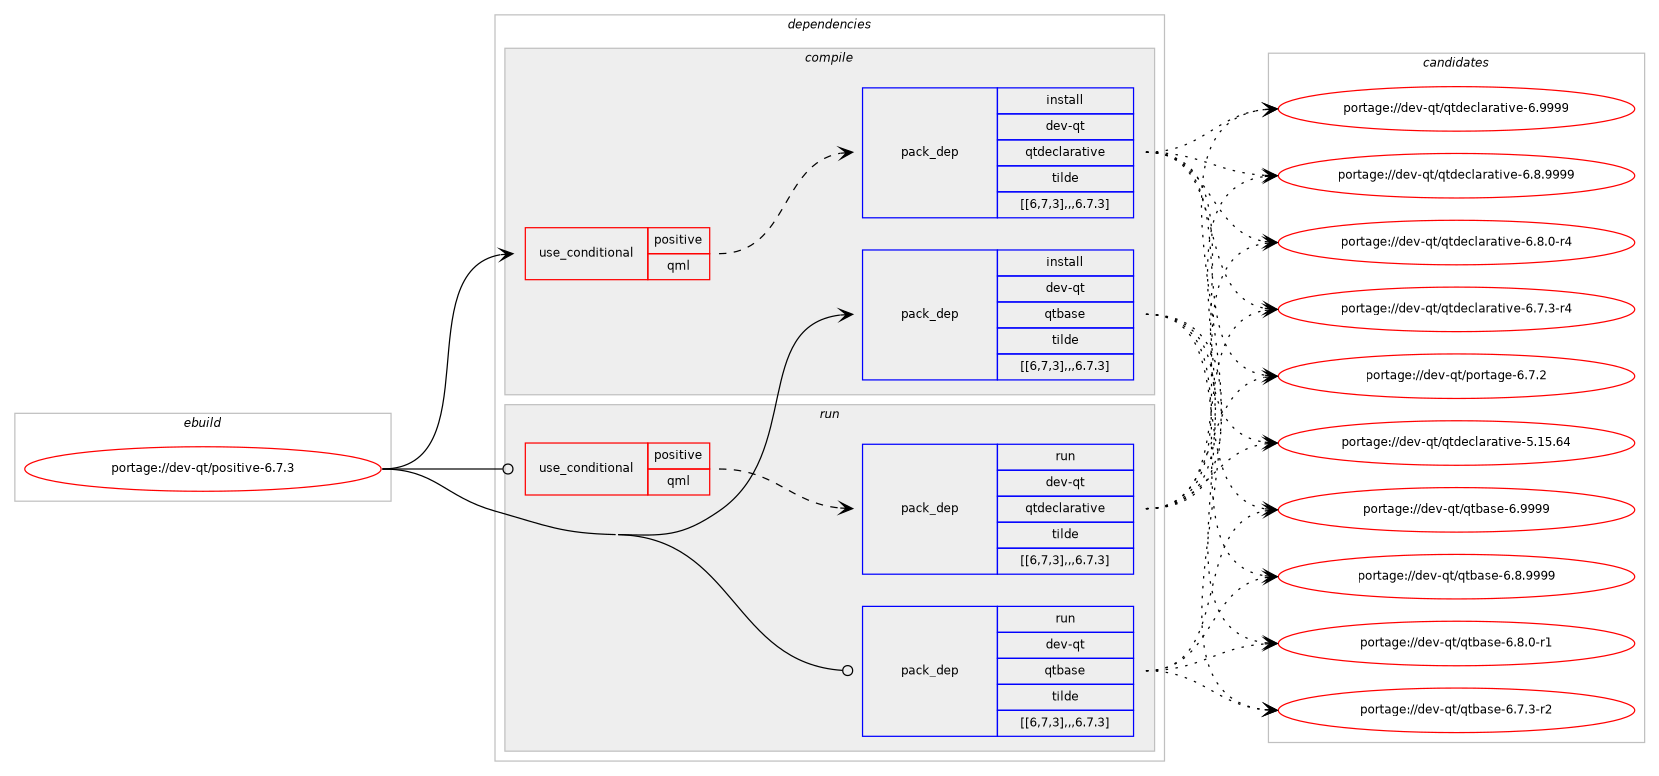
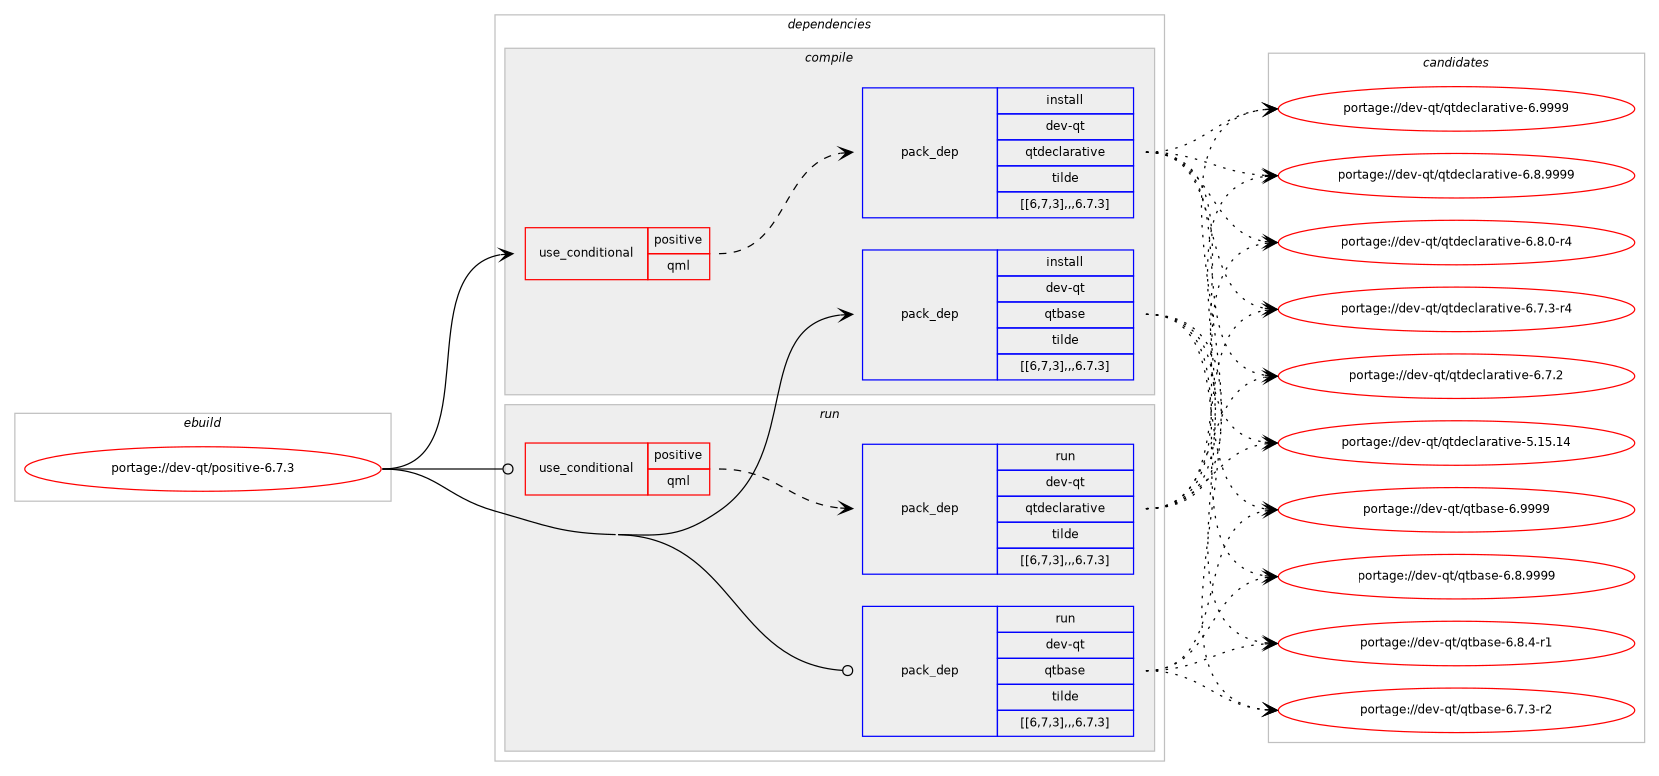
(1457, 376) -> (1457, 376)
(1457, 443) -> (1457, 443)
(1457, 643) -> (1457, 643)
